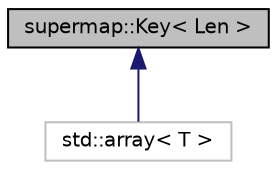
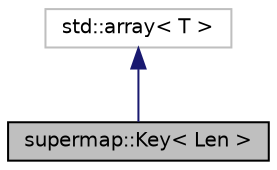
(138, 95) -> (138, 95)
